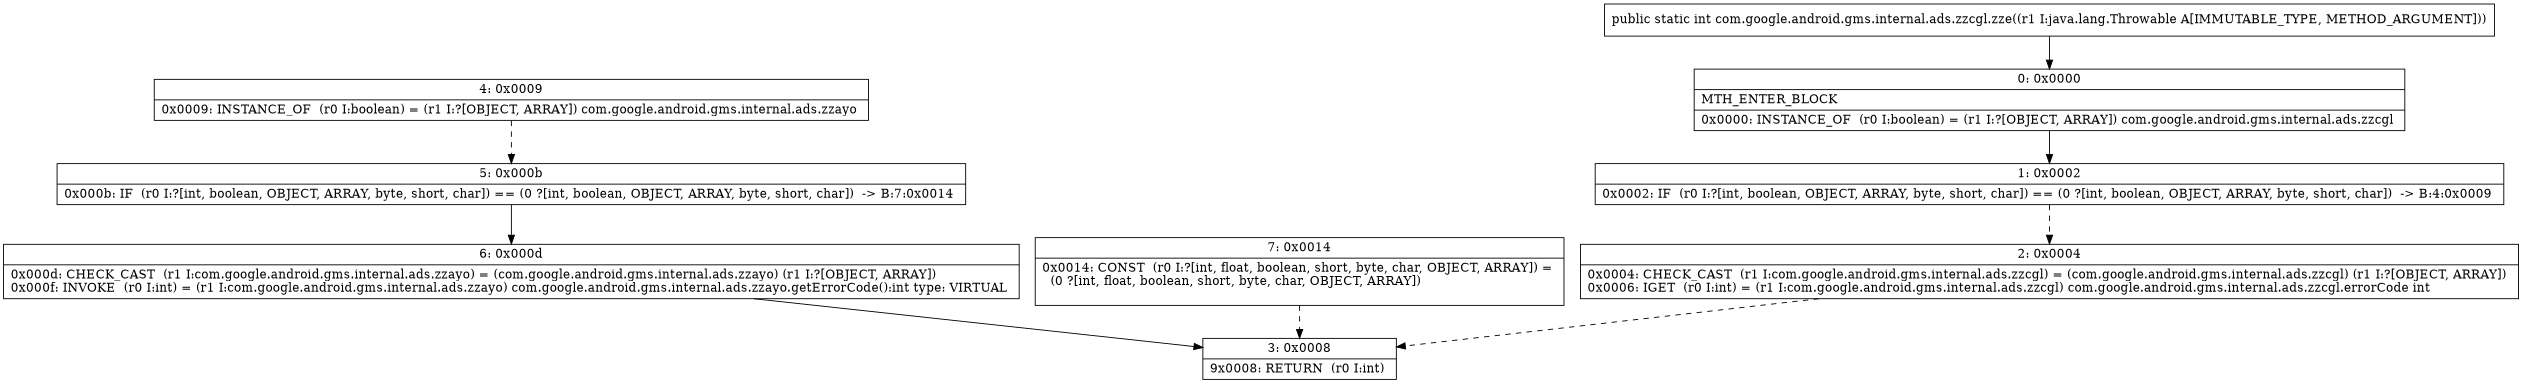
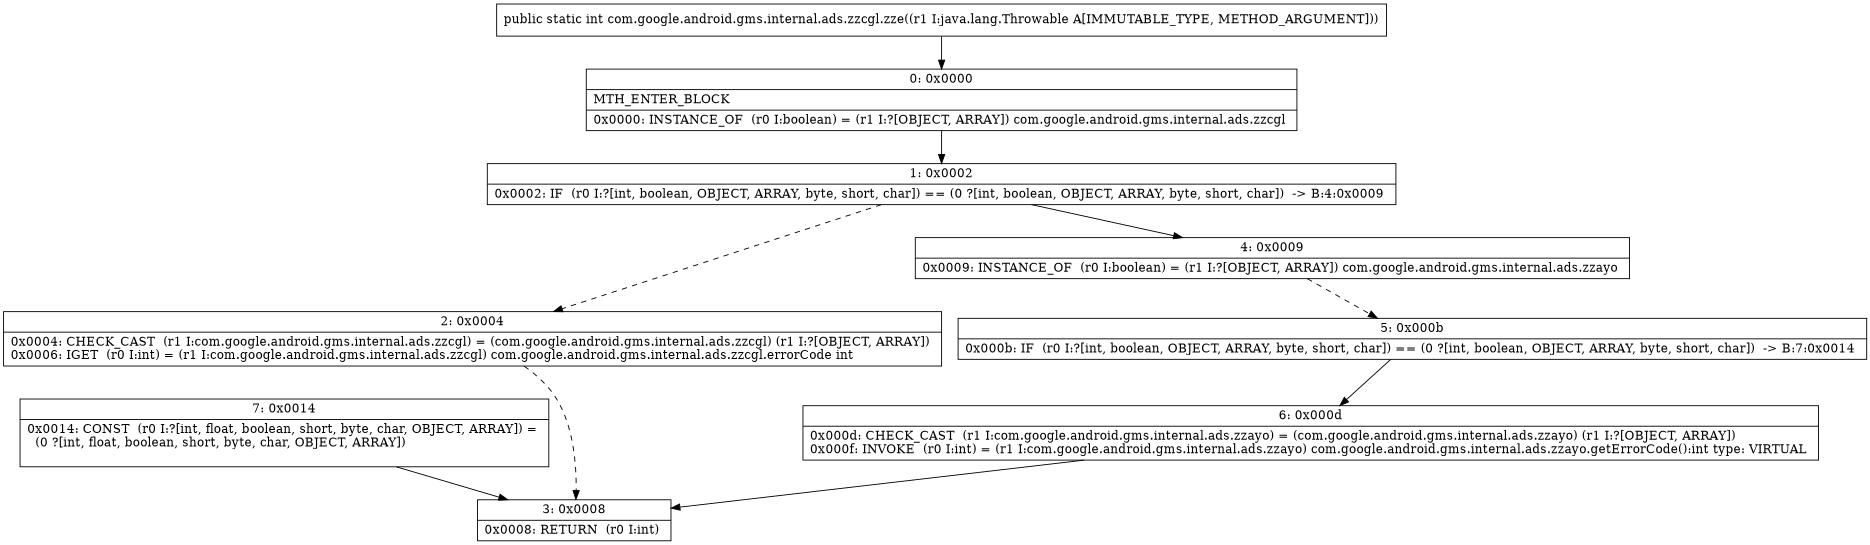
none -> (1103, 220)
(1300, 317) -> (448, 482)
(1300, 369) -> (574, 530)
